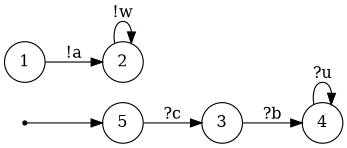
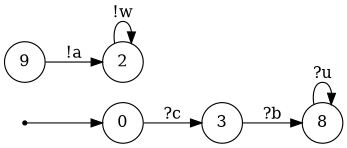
(25, 62) -> (25, 62)
(123, 123) -> (123, 123)
(323, 123) -> (323, 123)
